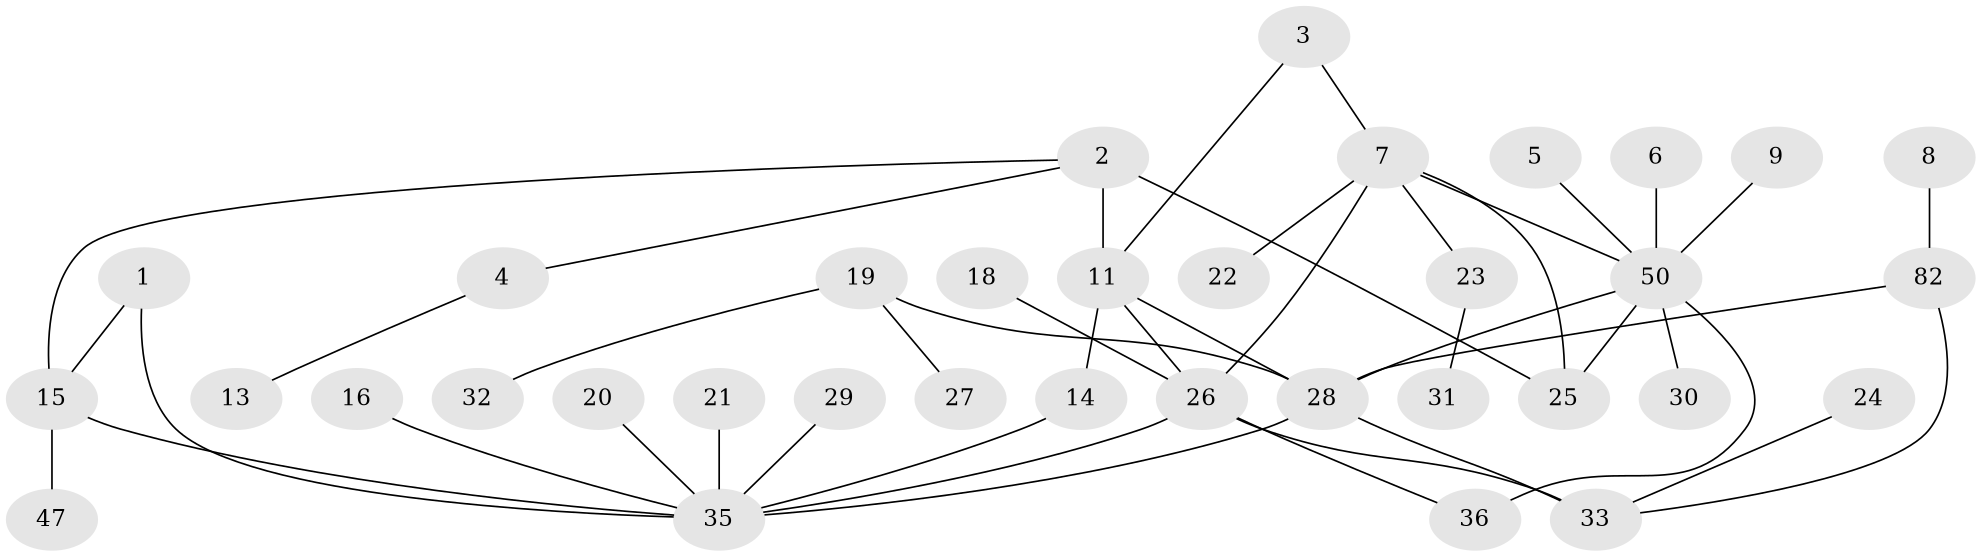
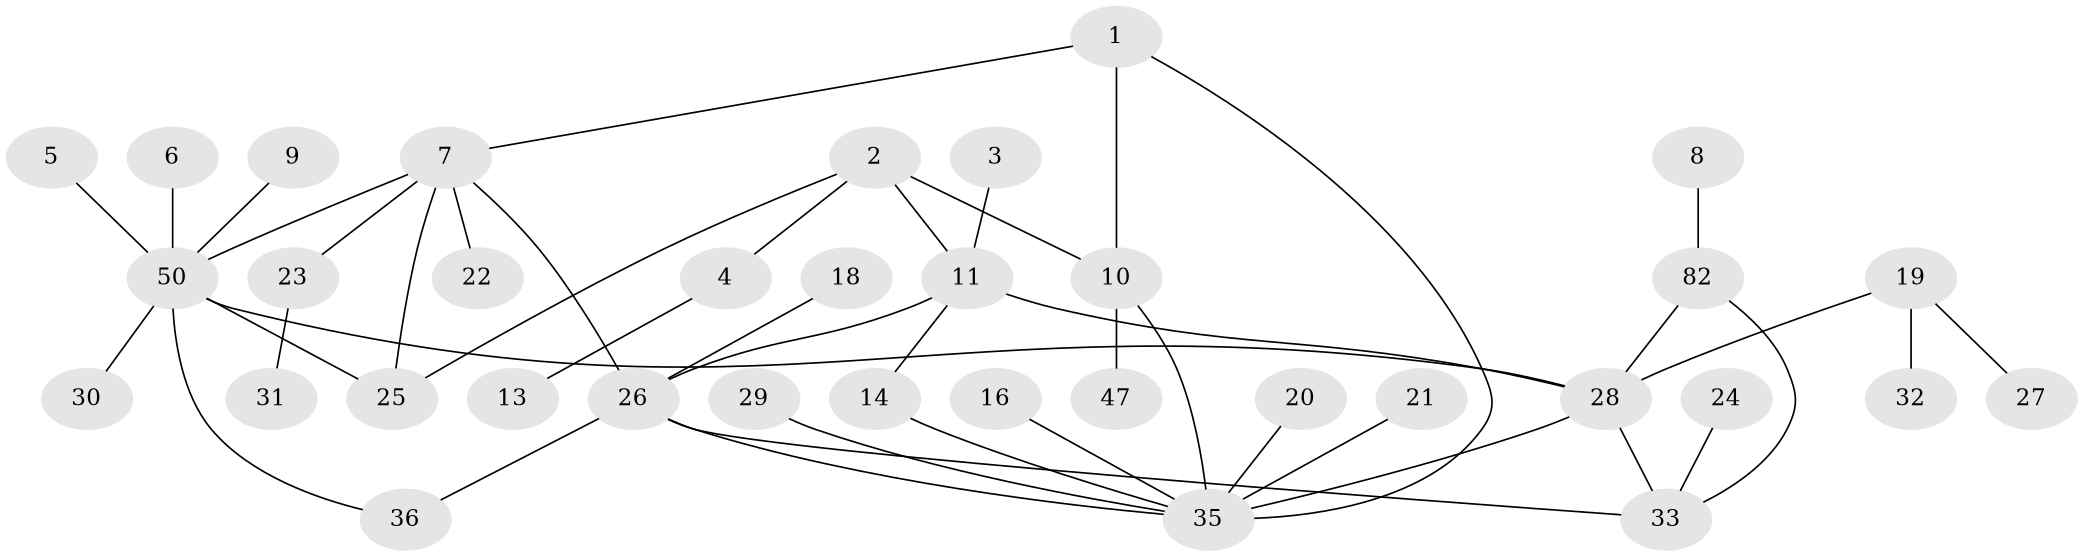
(1344, 97) -> (781, 97)
(52, 399) -> (1116, 278)
